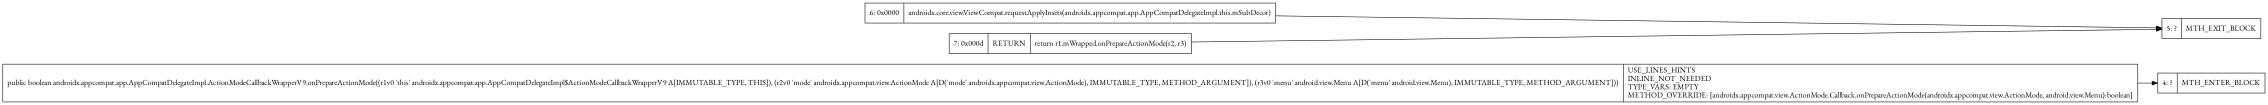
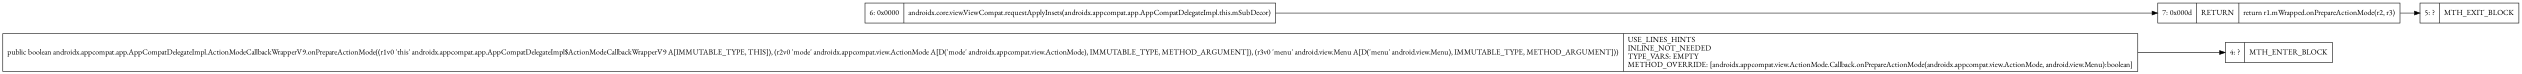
(1716, 22) -> (1714, 13)
